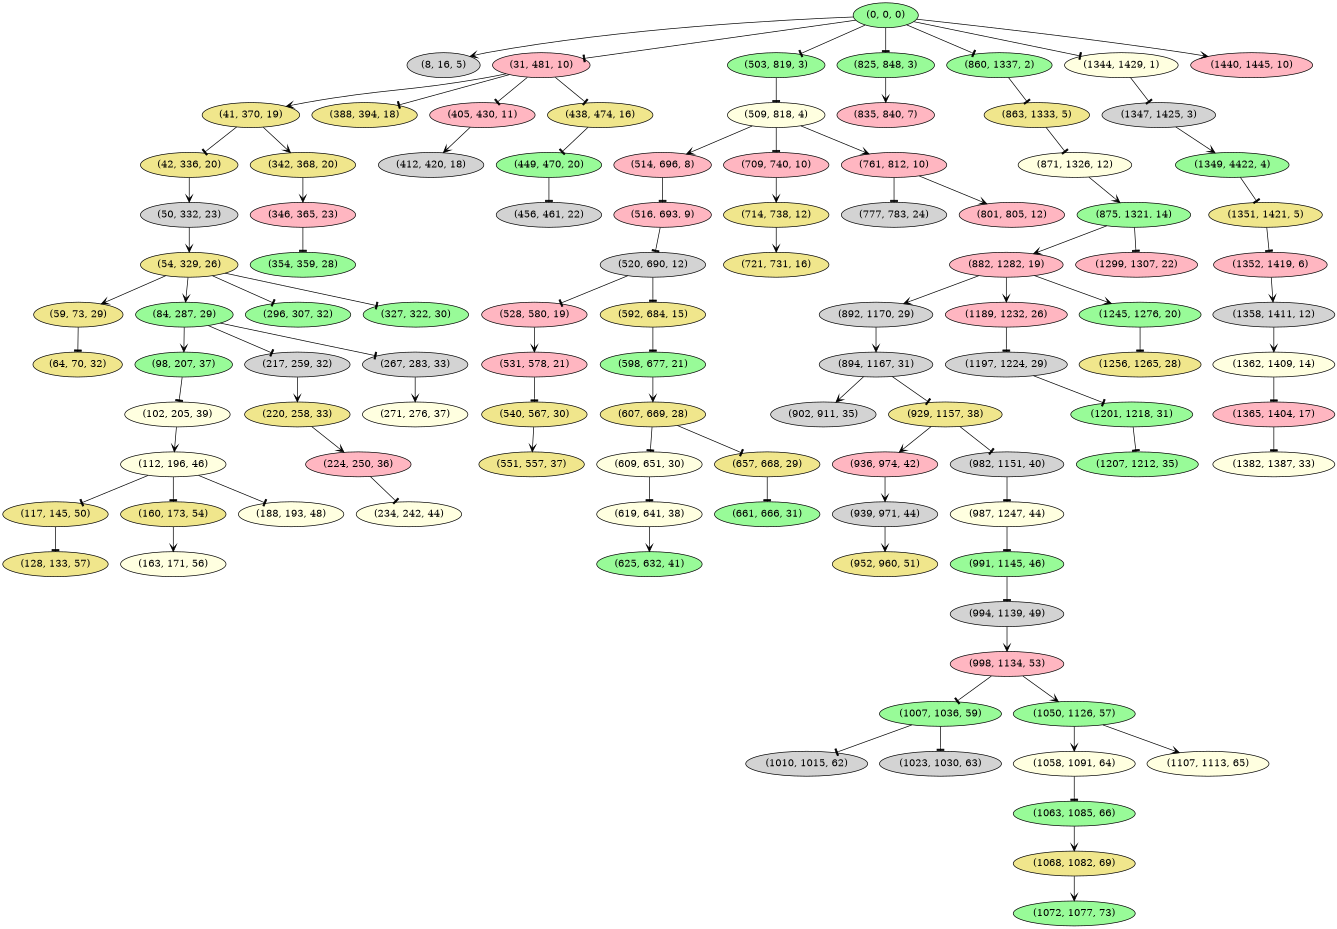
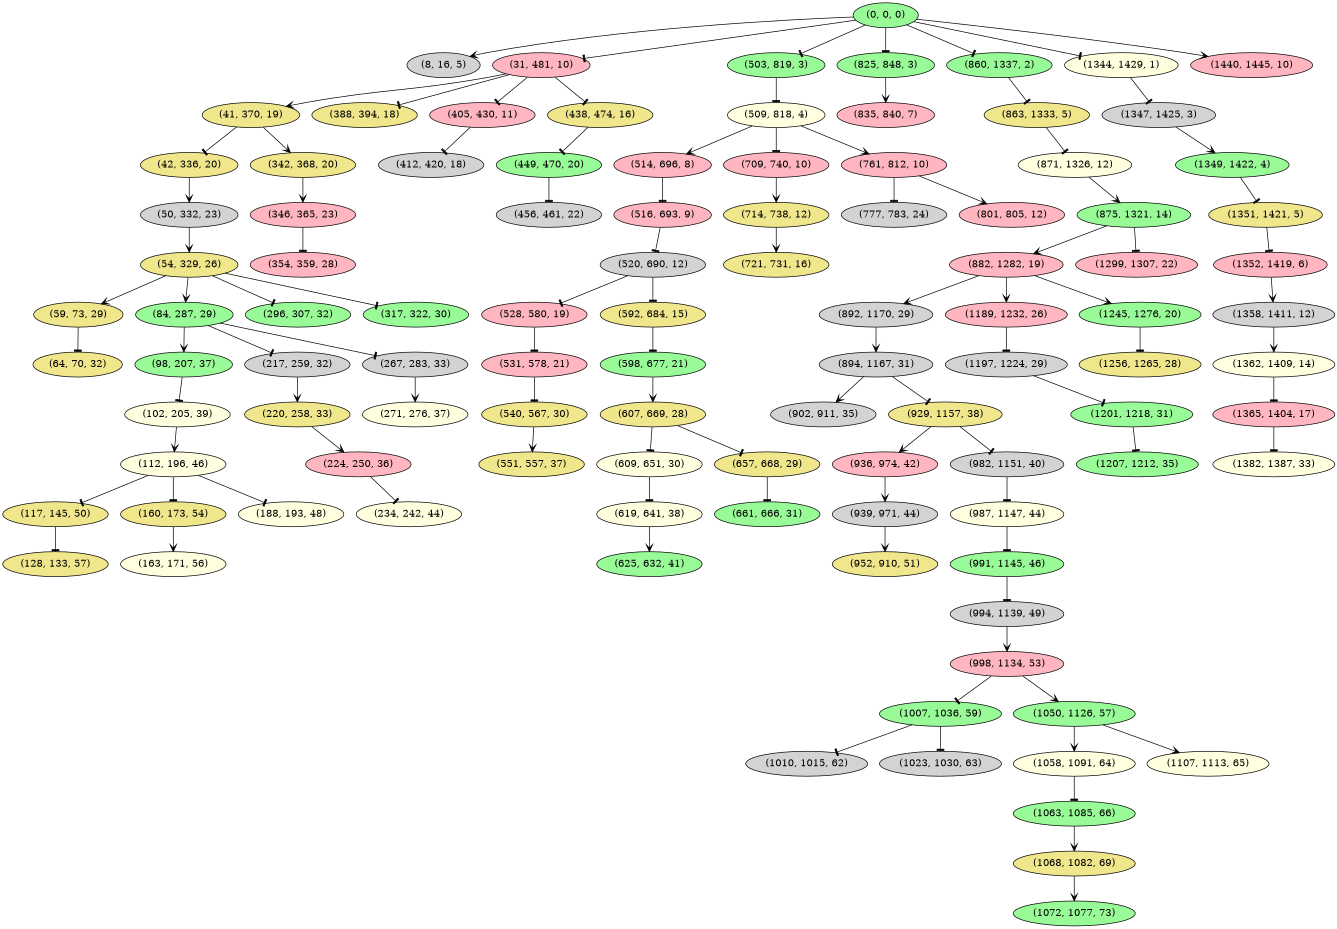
(458, 139) -> (458, 139)
(1232, 165) -> (1232, 165)
(303, 265) -> (303, 265)
(416, 315) -> (416, 315)
(534, 338) -> (534, 338)
(1007, 514) -> (1007, 514)
(885, 564) -> (885, 564)
